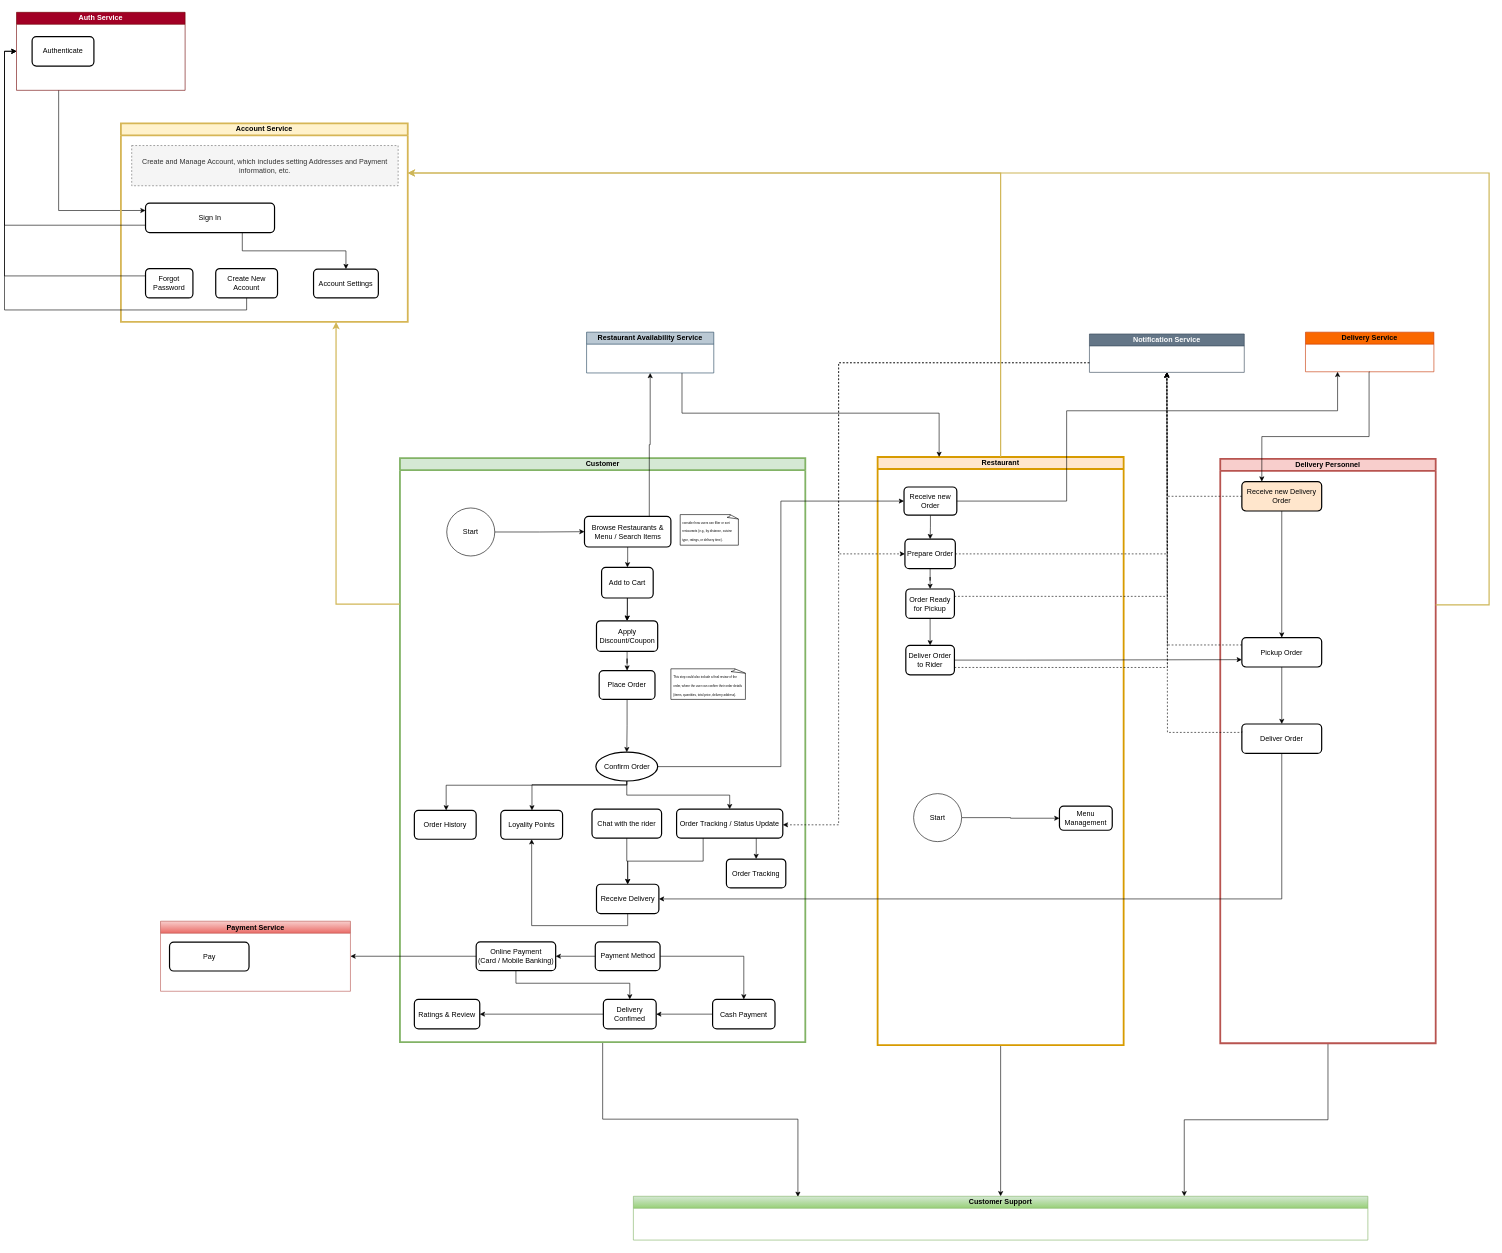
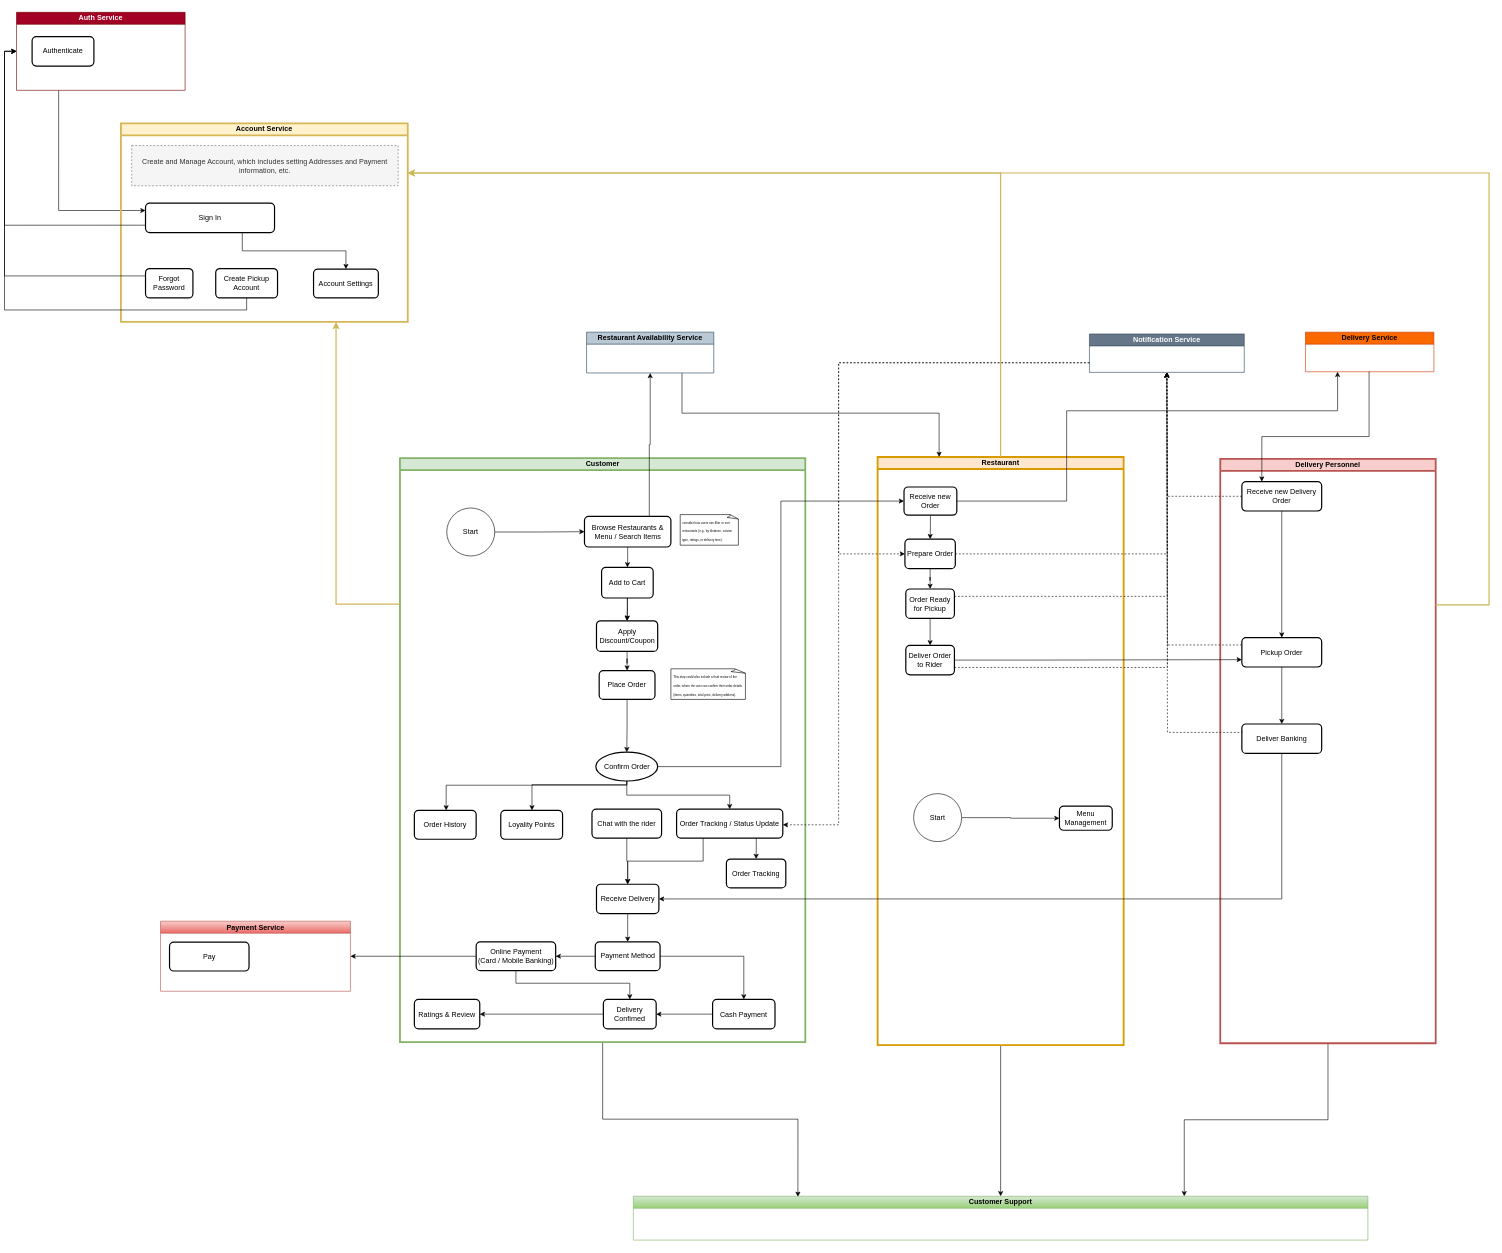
(247, 284) -> (247, 284)
(1282, 496) -> (1282, 496)
(1282, 739) -> (1282, 739)
(540, 926) -> (628, 925)
